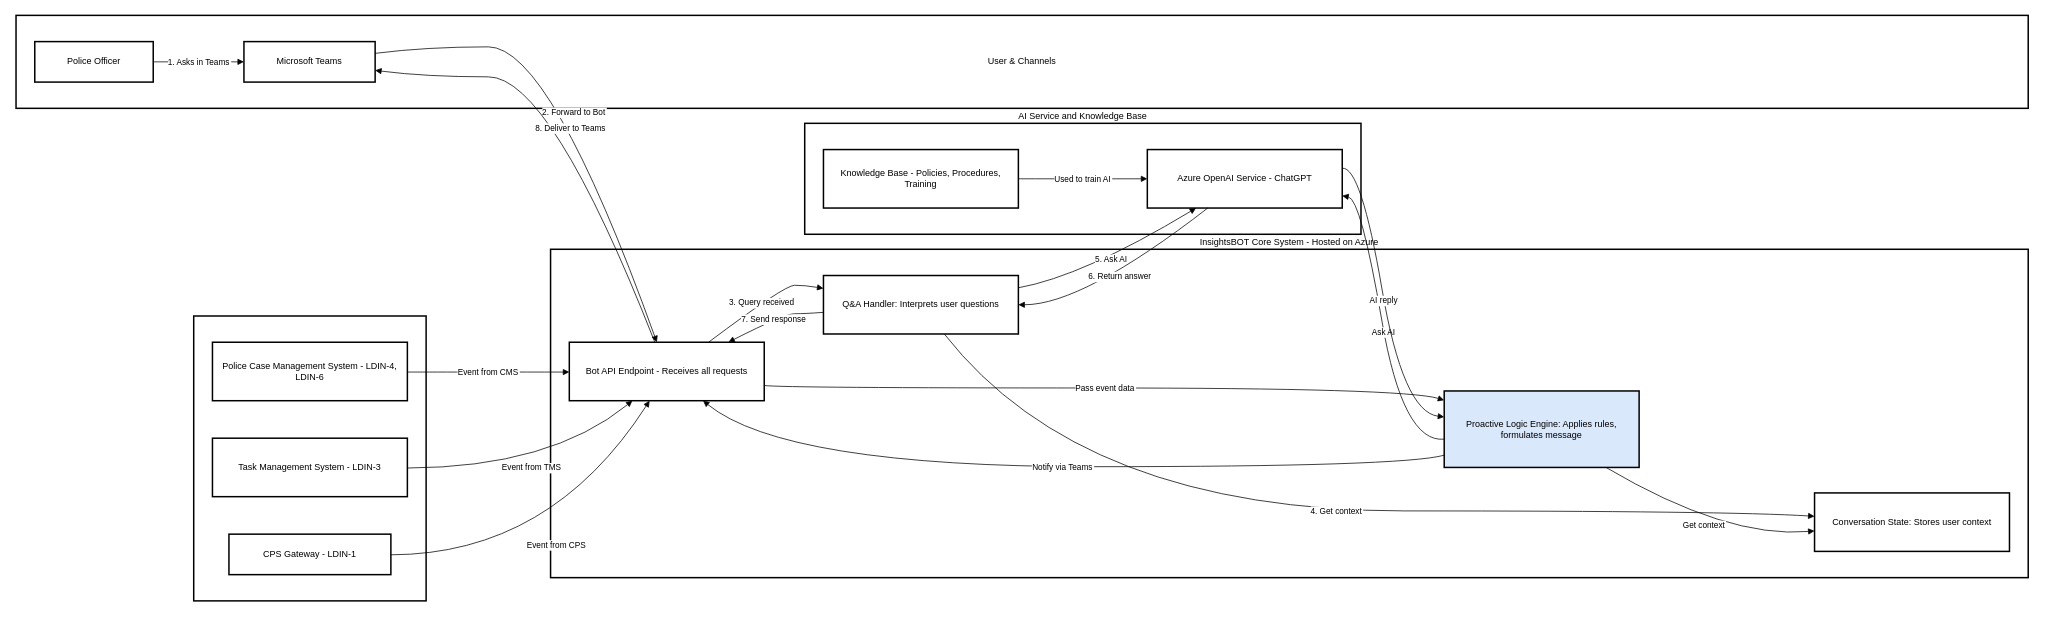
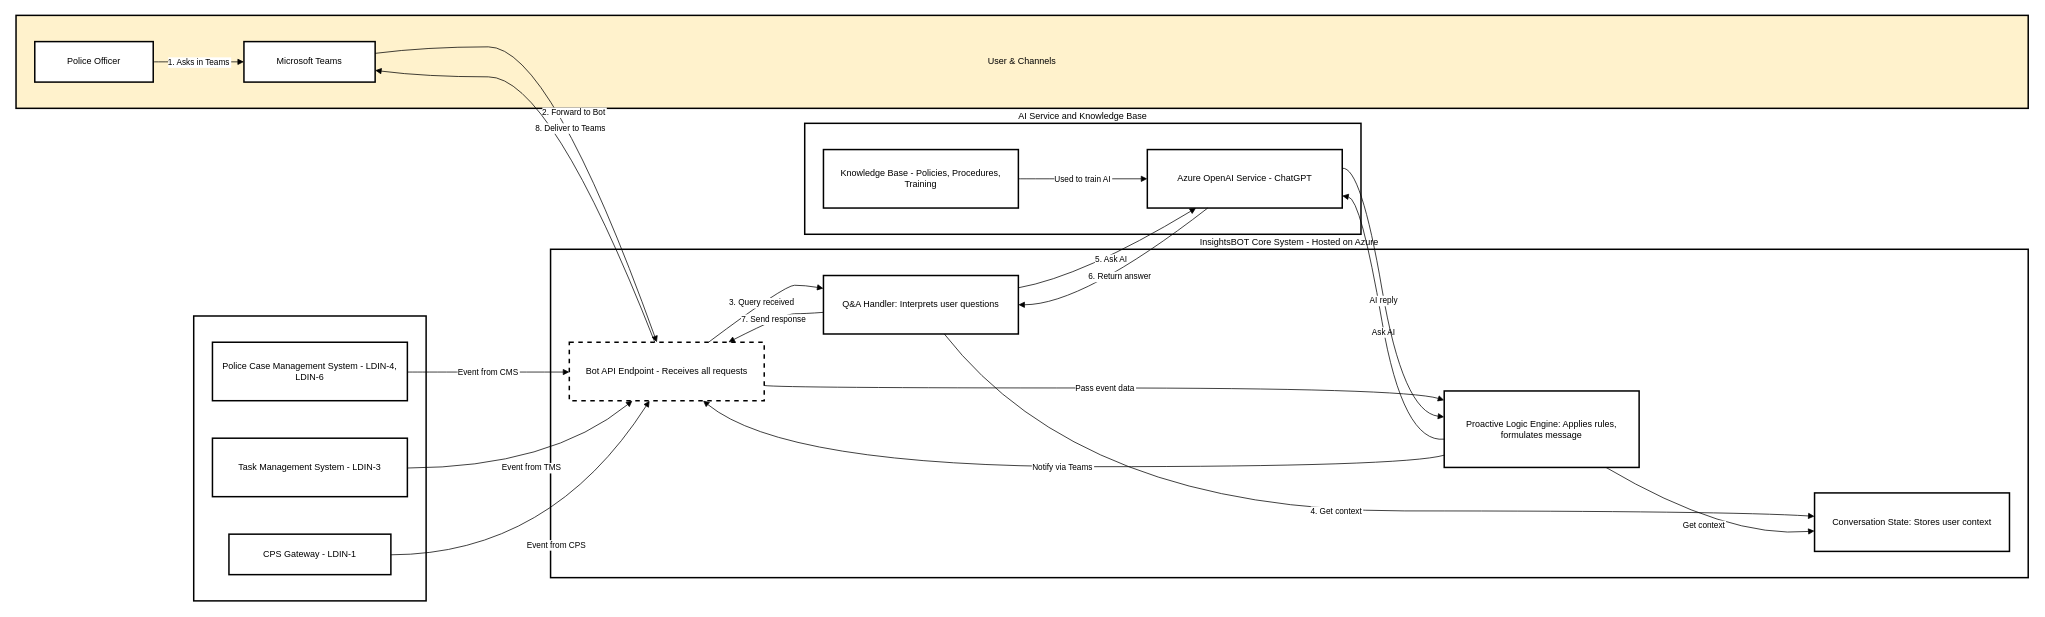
(1022, 62) -> (1022, 62)
(666, 372) -> (666, 372)
(1542, 429) -> (1542, 429)
